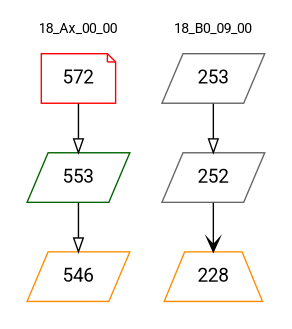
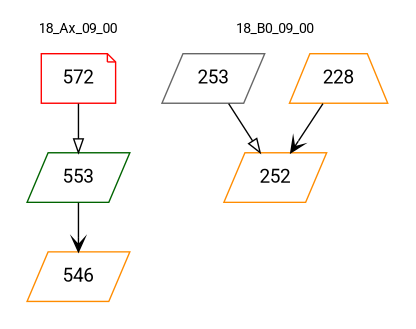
(78, 30) -> (78, 30)
(213, 178) -> (275, 178)
(78, 220) -> (78, 220)
(213, 220) -> (311, 122)
